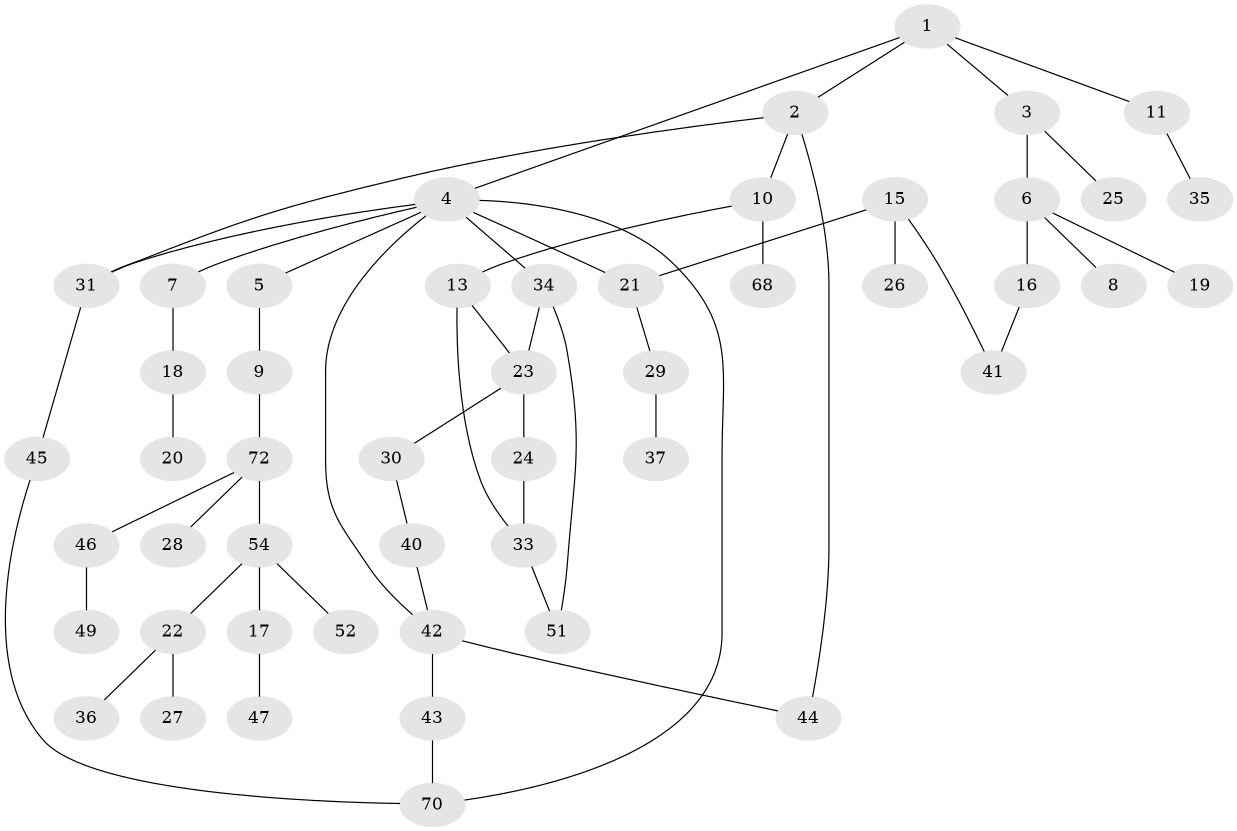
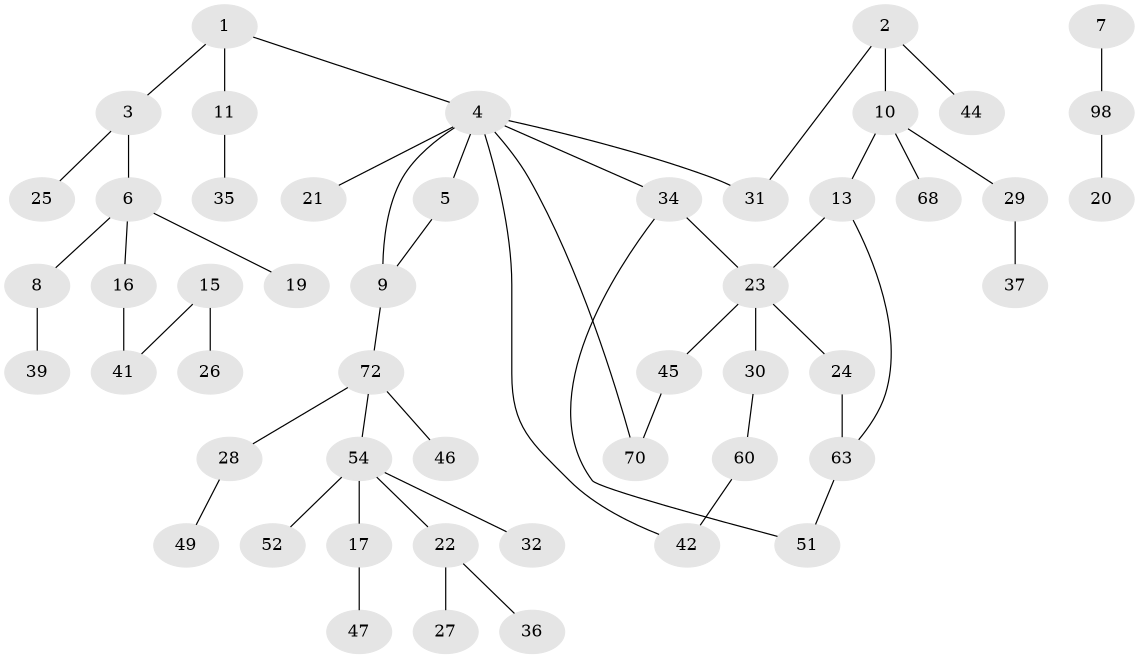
(861, 70) -> none
(306, 235) -> (399, 185)
(773, 239) -> none
(643, 329) -> (950, 156)
none -> (37, 372)
(62, 372) -> (713, 329)
(173, 372) -> (1102, 113)
(412, 545) -> (745, 459)
(524, 545) -> (842, 459)
none -> (532, 545)
(86, 589) -> (208, 502)
(620, 677) -> none
(432, 718) -> none
